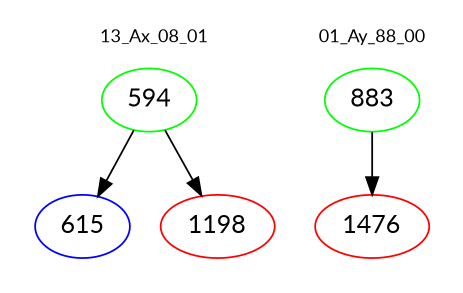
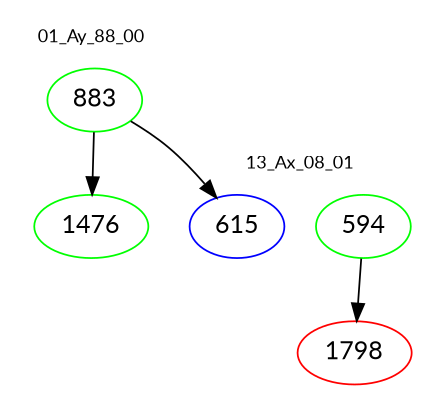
(120, 155) -> (187, 164)
(218, 226) -> (355, 353)
(372, 226) -> (91, 226)
